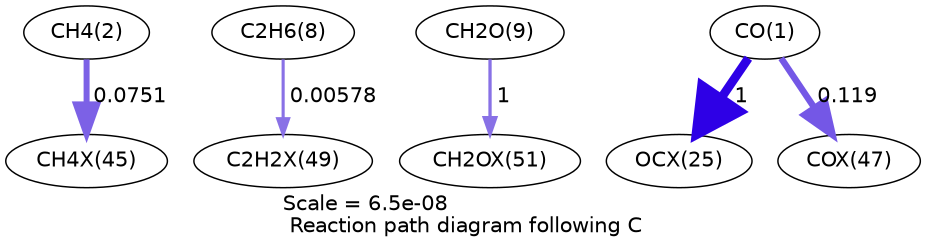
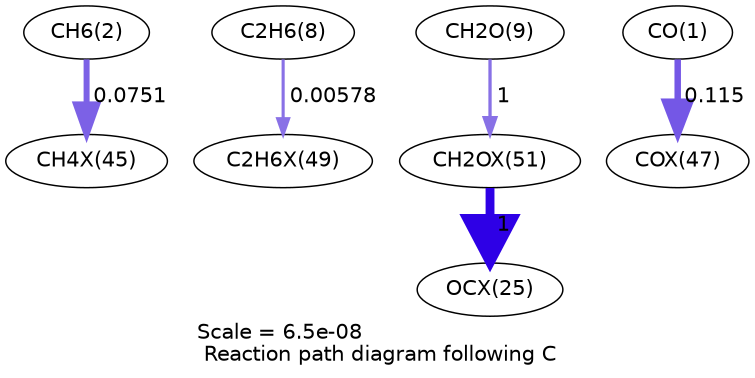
(87, 33) -> (87, 33)
(735, 78) -> (490, 203)
(845, 97) -> (712, 97)
(283, 161) -> (283, 161)
